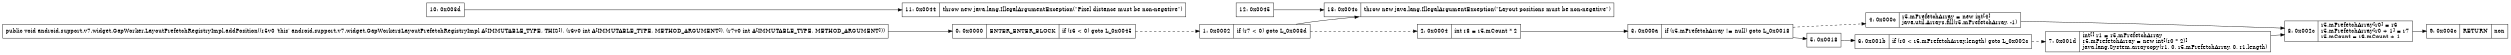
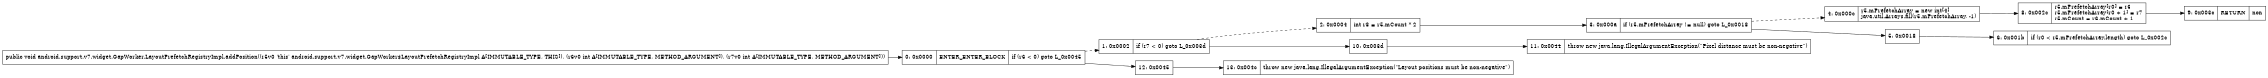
(1325, 20) -> (1277, 46)
(2158, 42) -> none
none -> (1108, 65)
